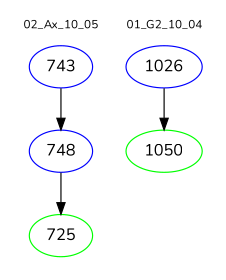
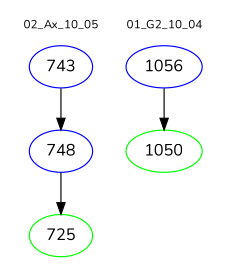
(164, 67) -> (164, 67)
